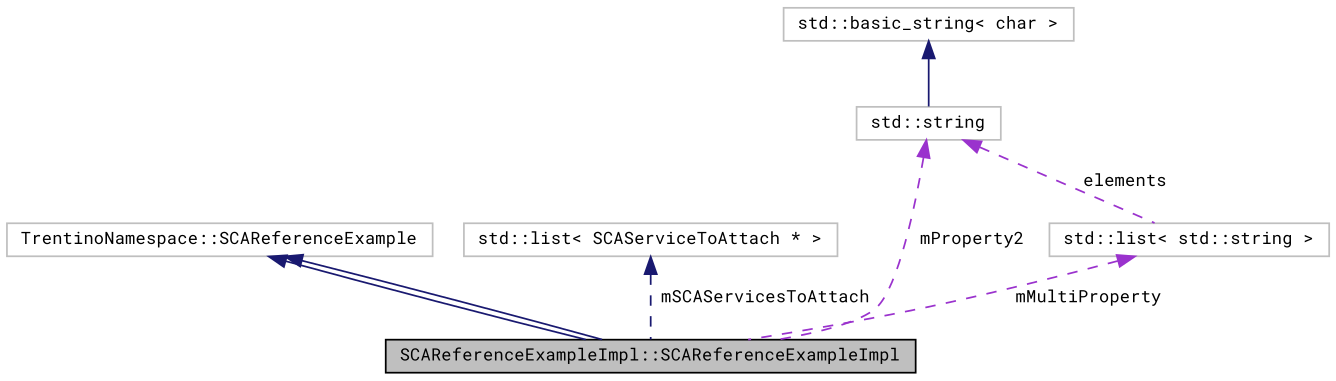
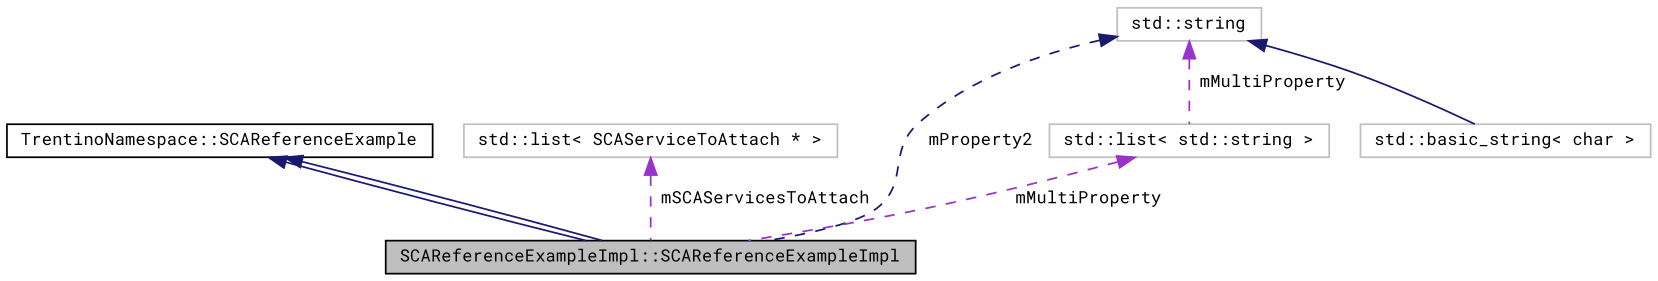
(929, 83) -> (1372, 80)
(1121, 182) -> (1268, 83)
(220, 240) -> (220, 141)
(891, 285) -> (915, 127)
(651, 307) -> (651, 208)
